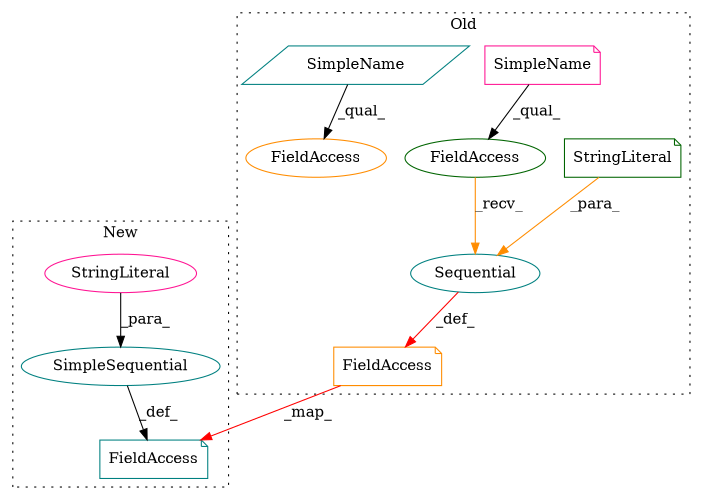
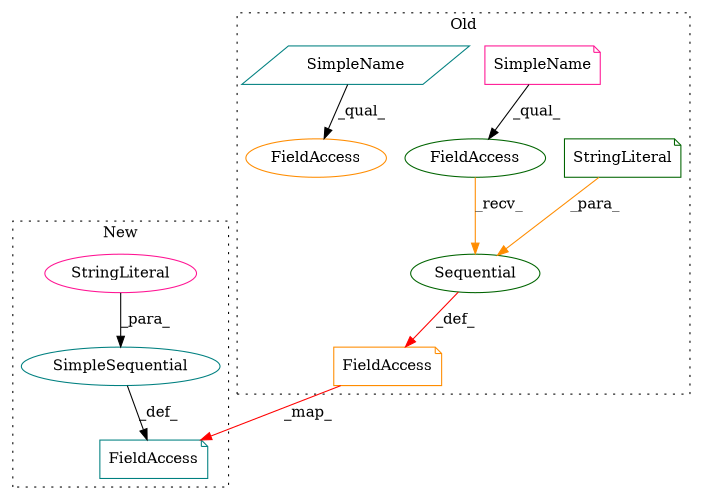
(475, 273) -> (475, 273)
